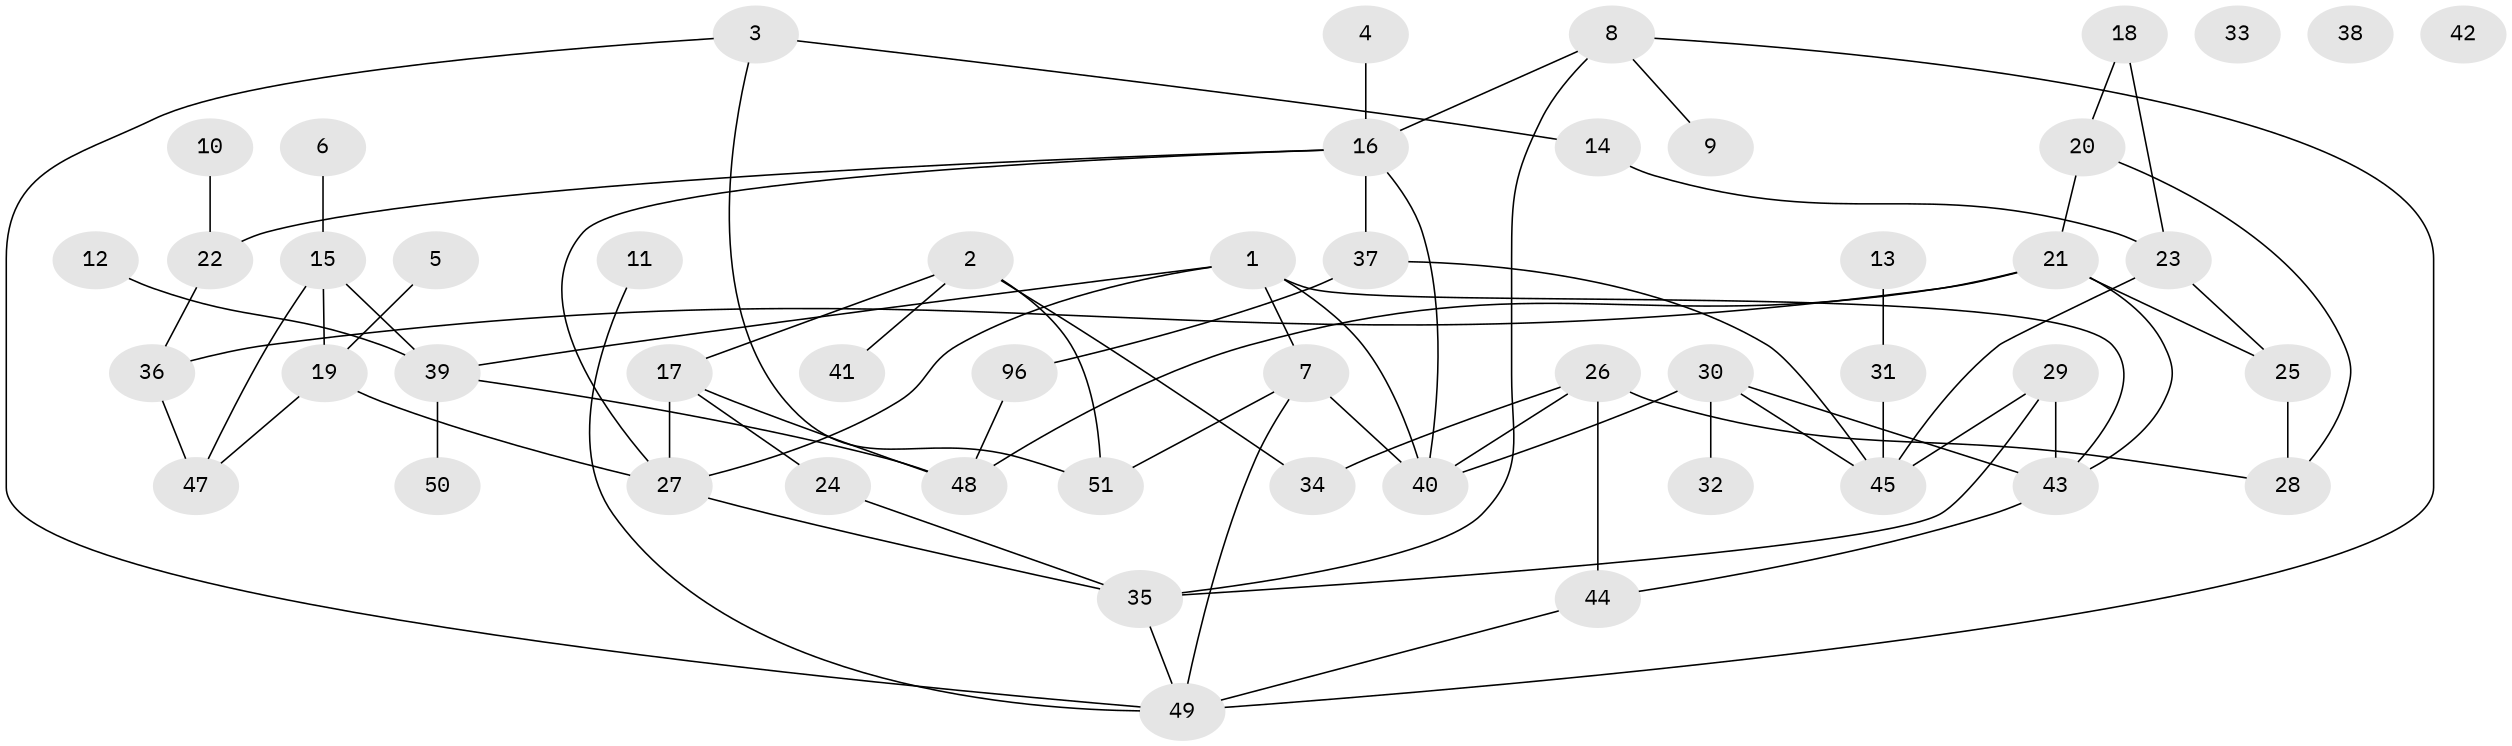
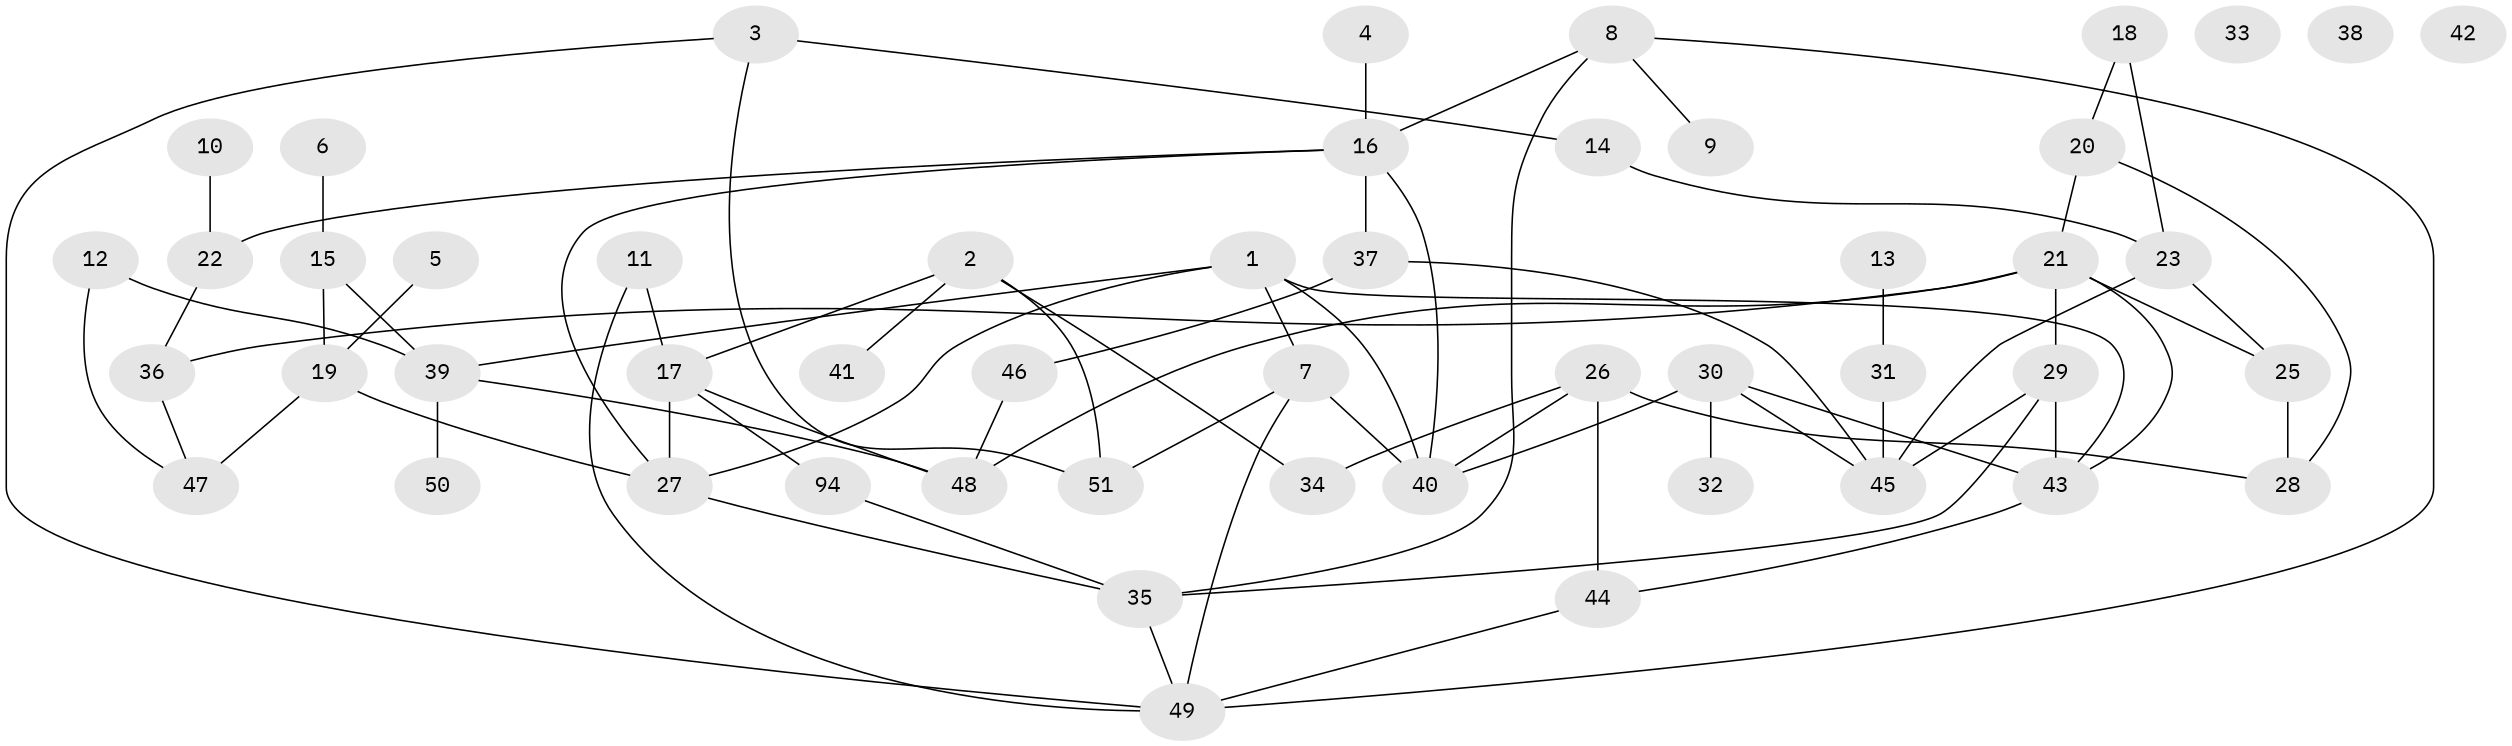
none -> (2056, 306)
none -> (656, 323)
(254, 371) -> (92, 393)
(1015, 373) -> (1015, 373)
(828, 486) -> (828, 486)
